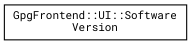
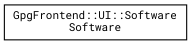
(96, 22) -> (96, 22)
